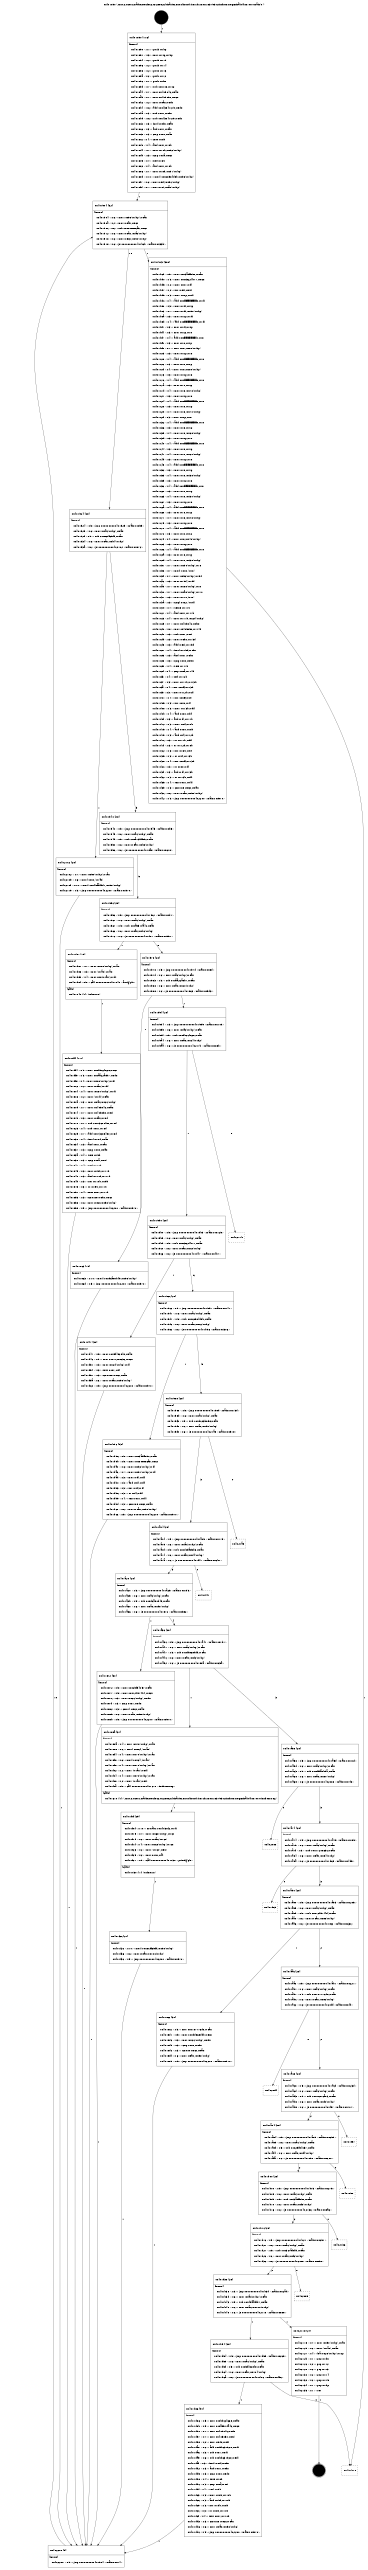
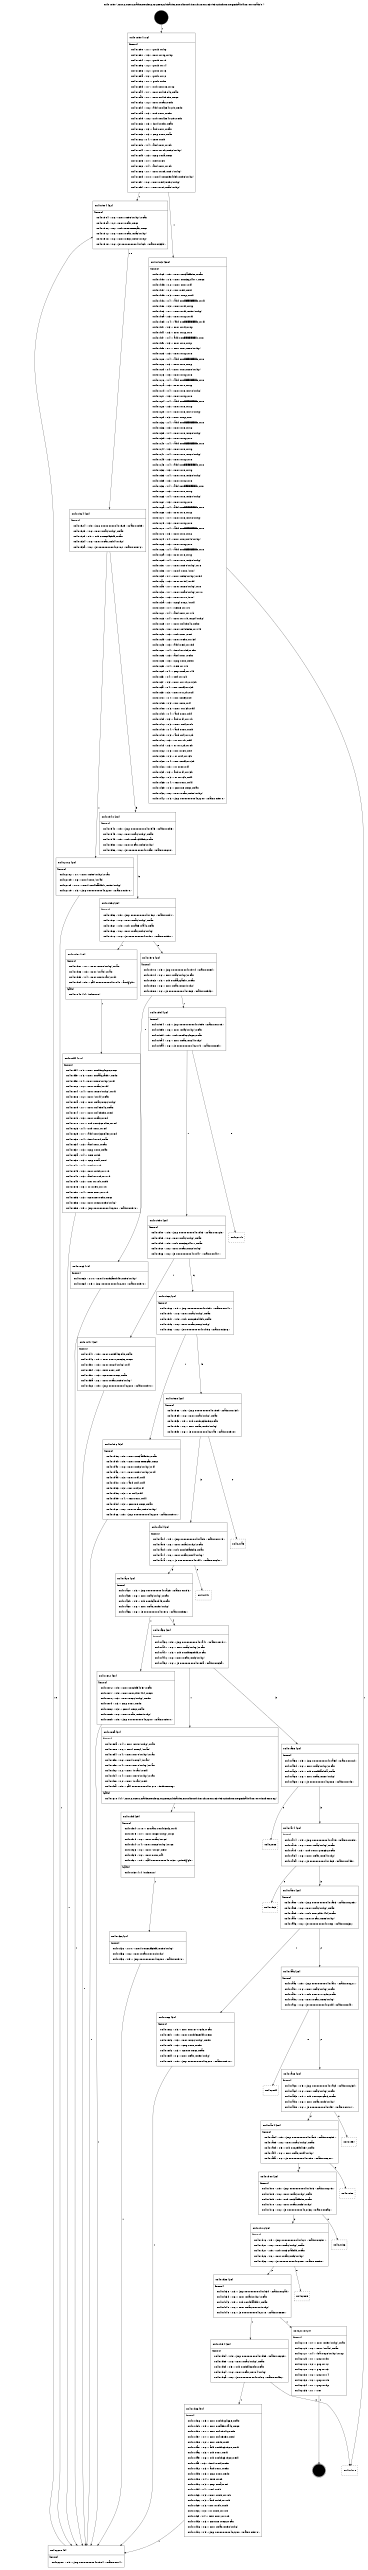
(146, 254) -> (171, 224)
